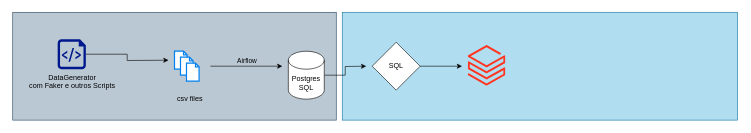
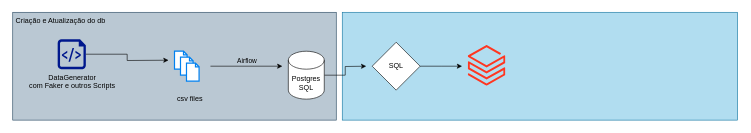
none -> (60, 21)
